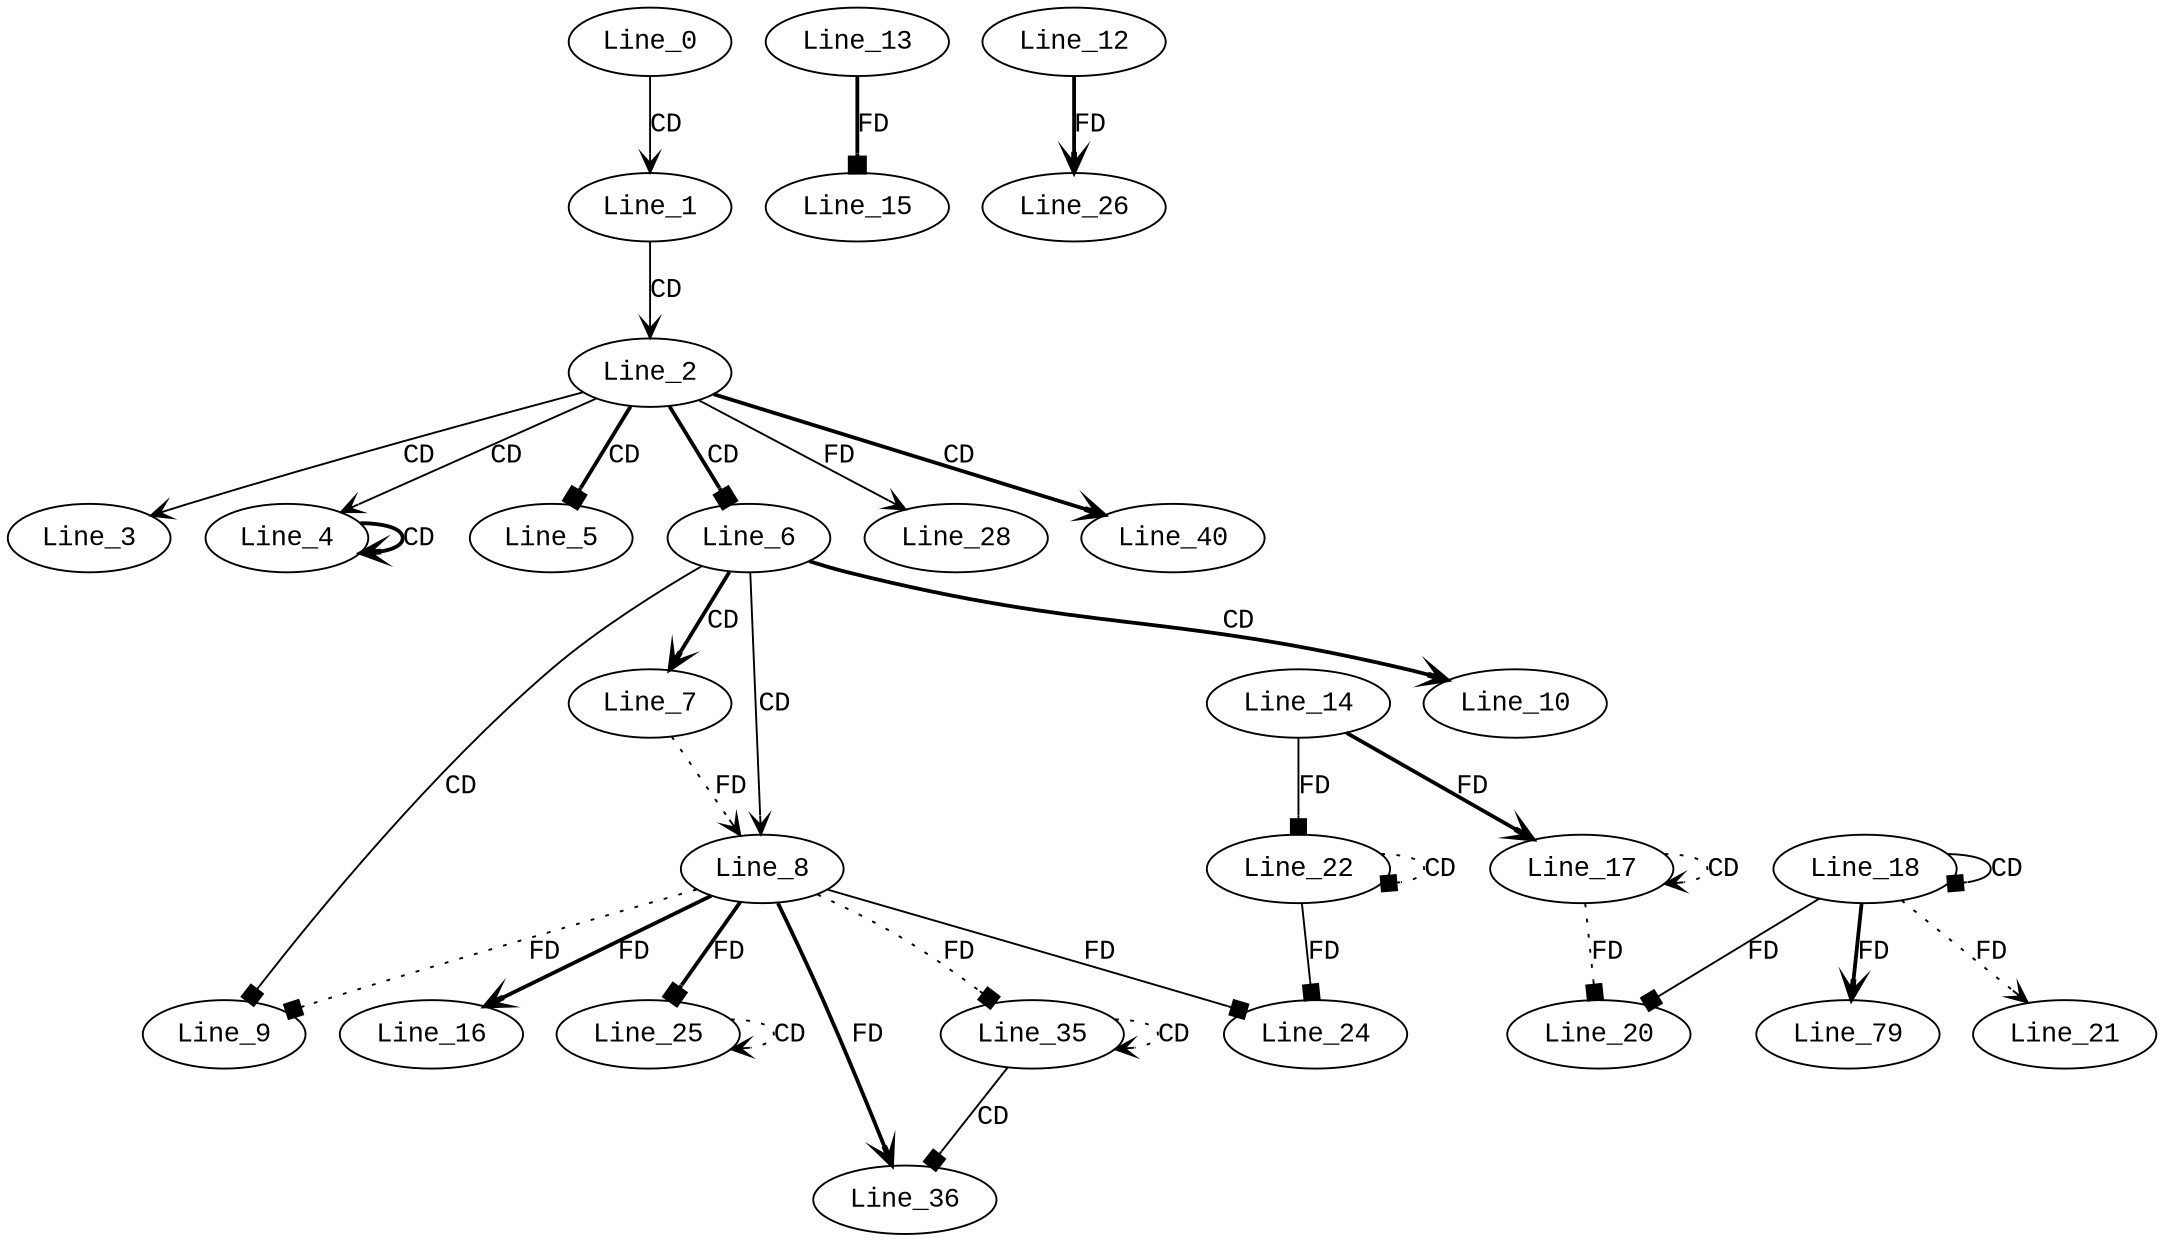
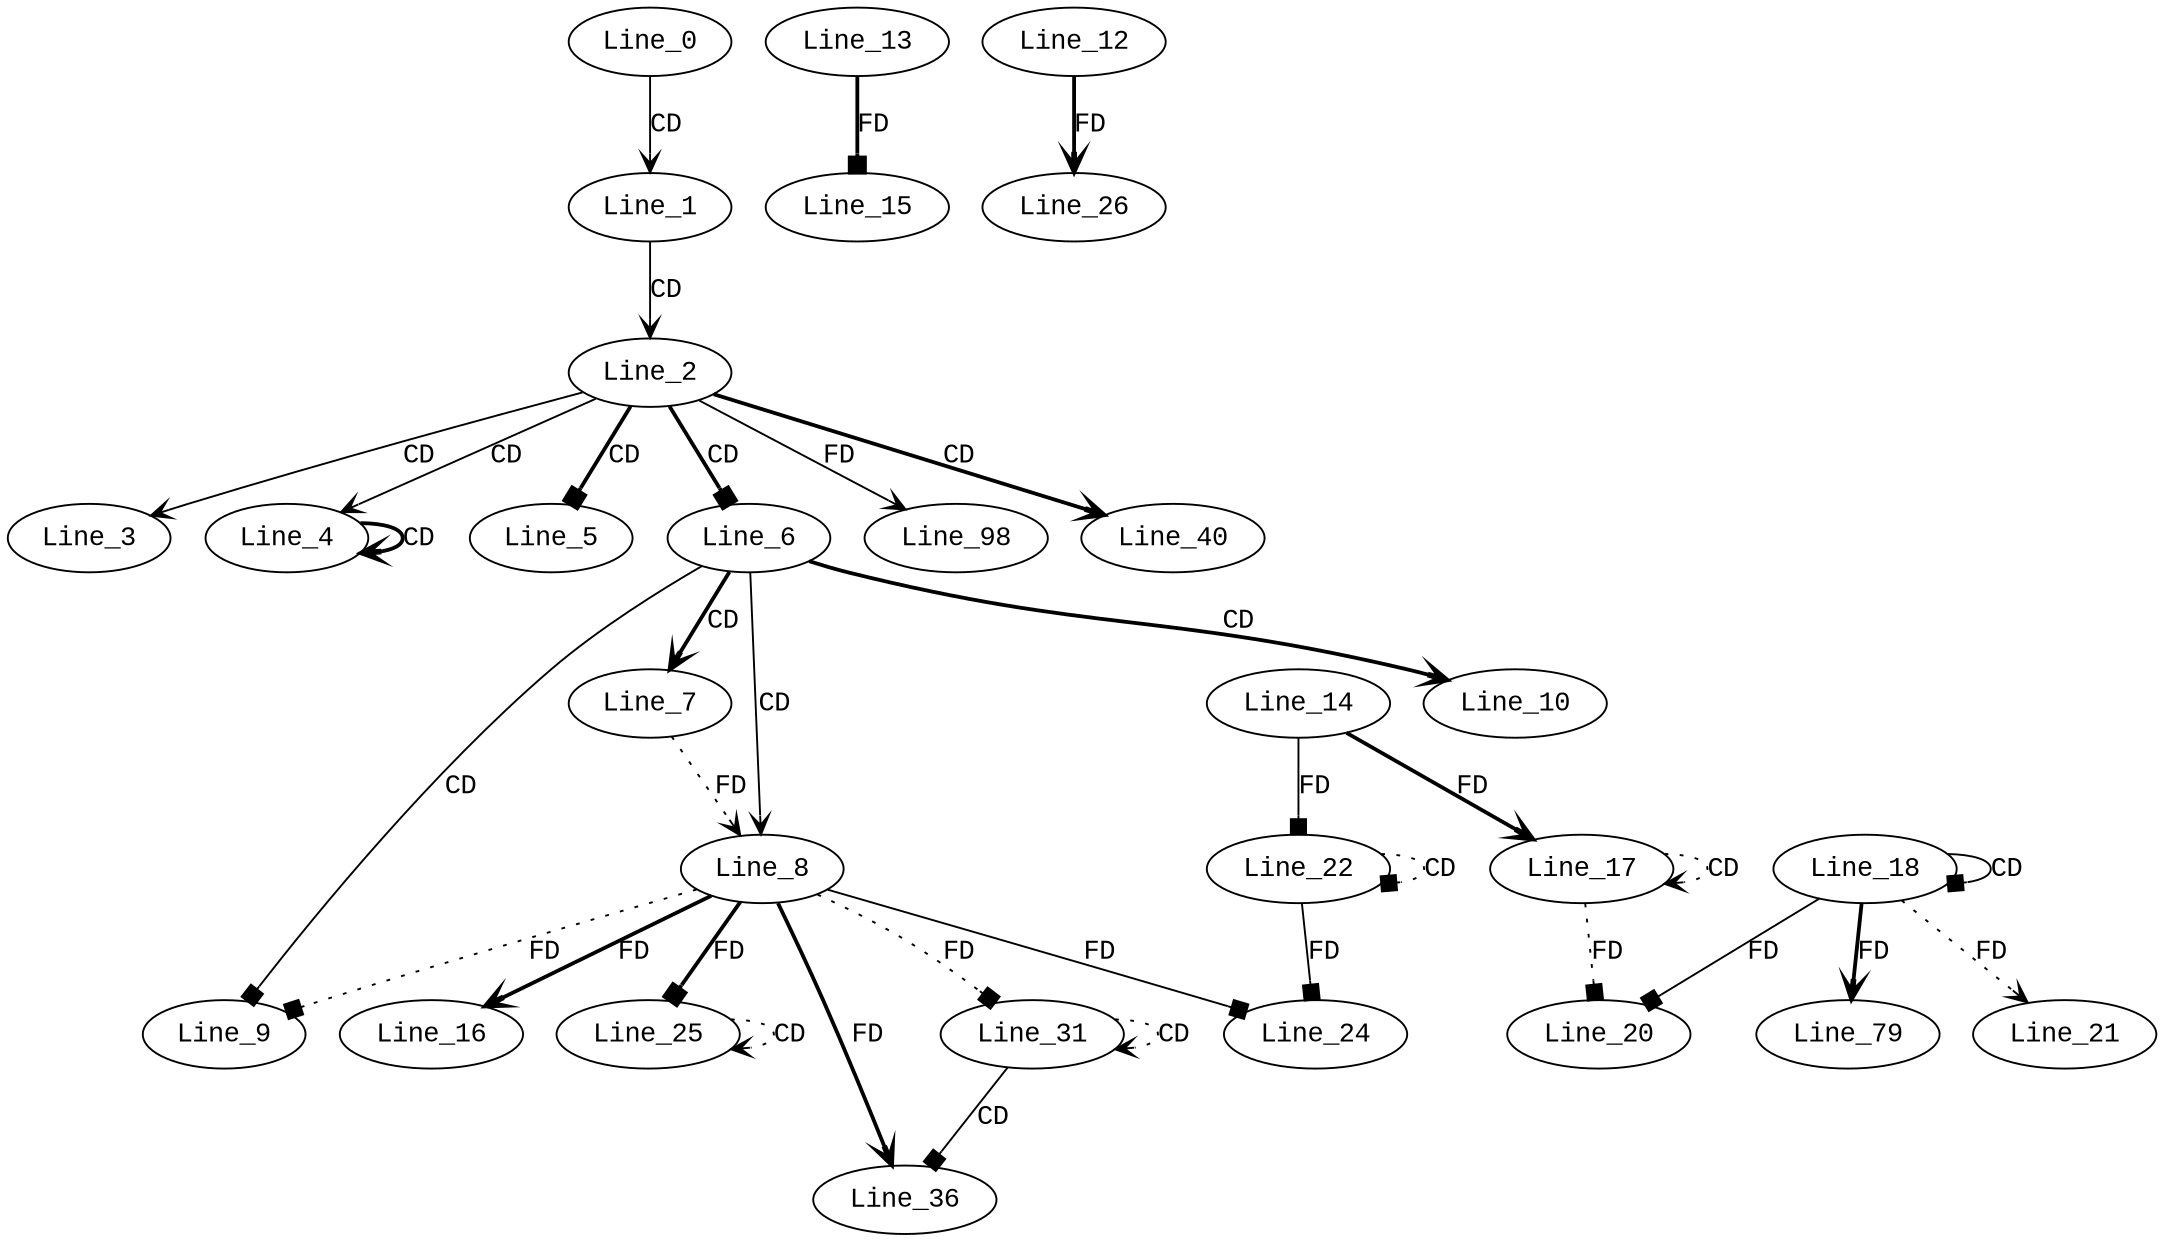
(956, 538) -> (956, 538)
(1032, 1034) -> (1032, 1034)
